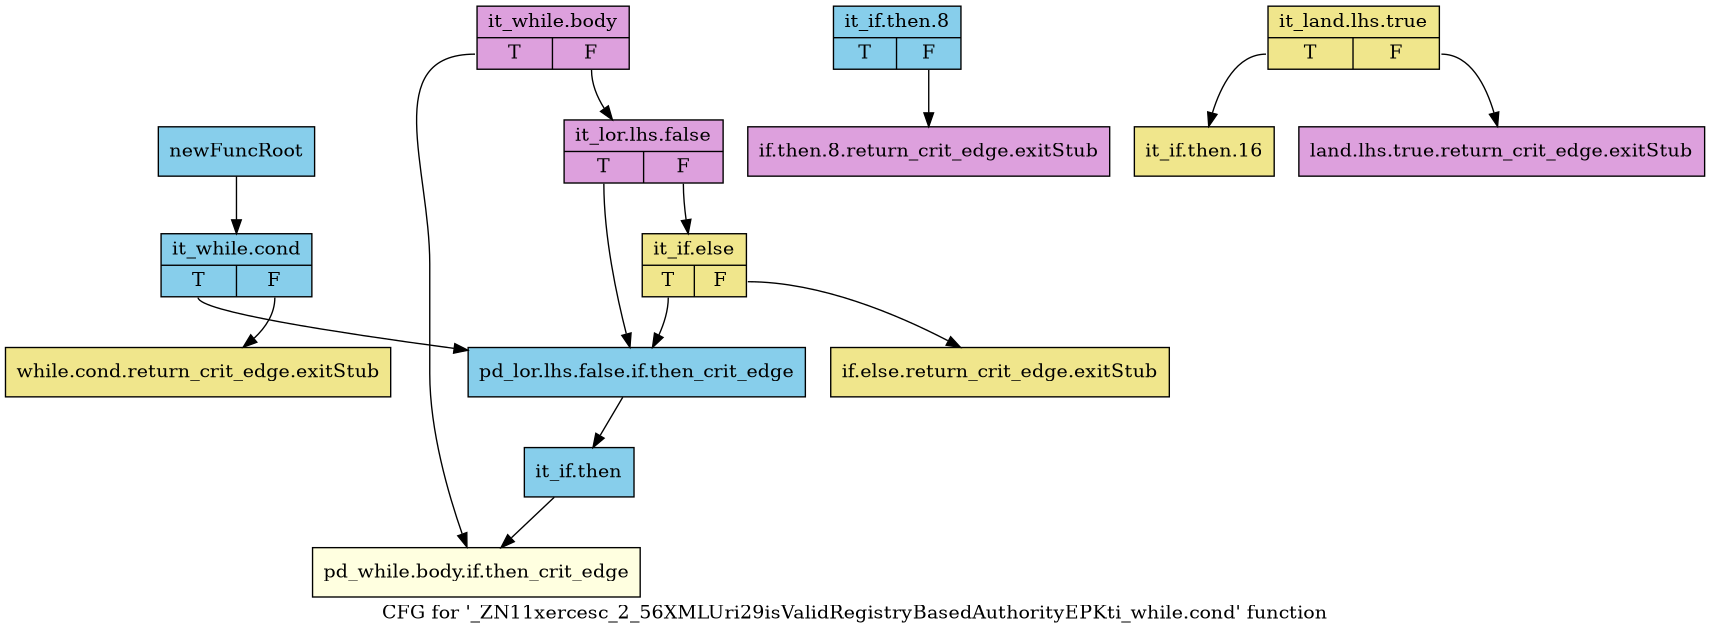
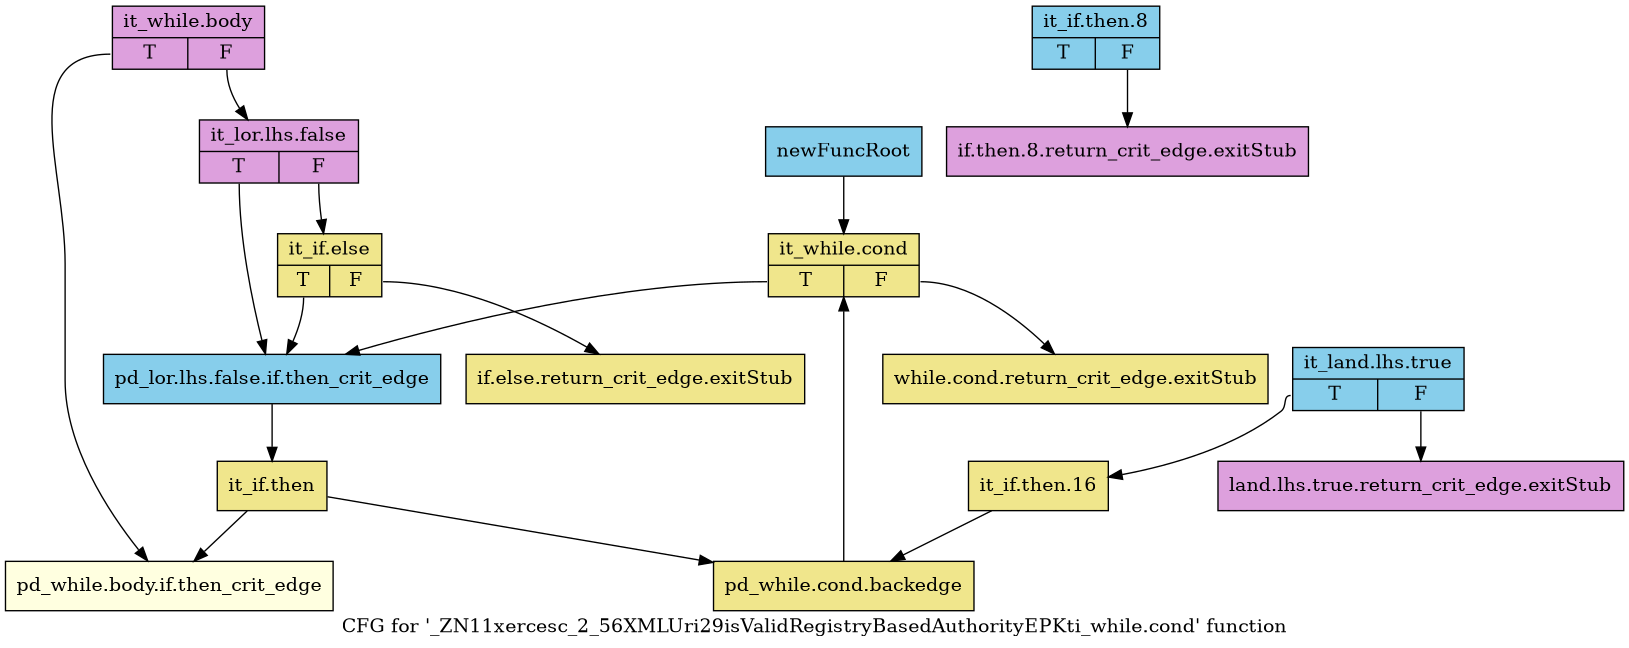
(1354, 38) -> (1378, 379)
(236, 265) -> (844, 265)
(579, 472) -> (272, 486)
none -> (844, 586)
